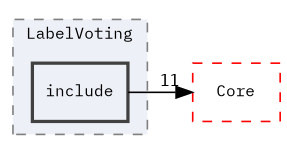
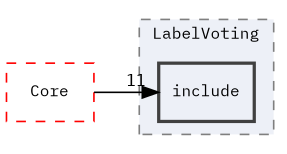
(158, 92) -> (118, 92)
